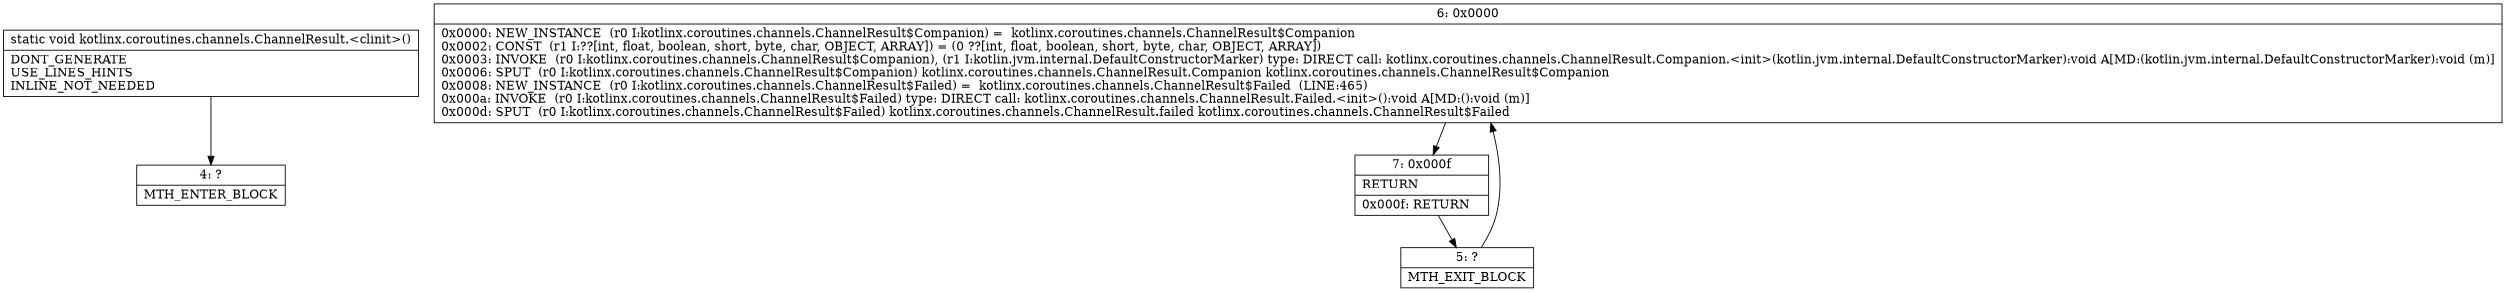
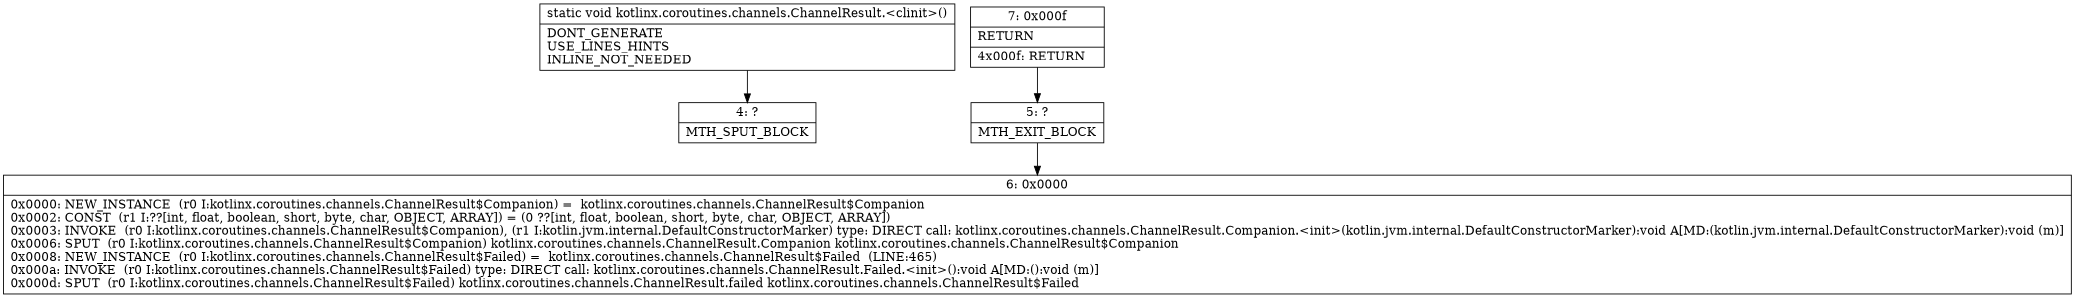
(1441, 135) -> none
(211, 195) -> (747, 132)
(1422, 205) -> (1037, 57)
